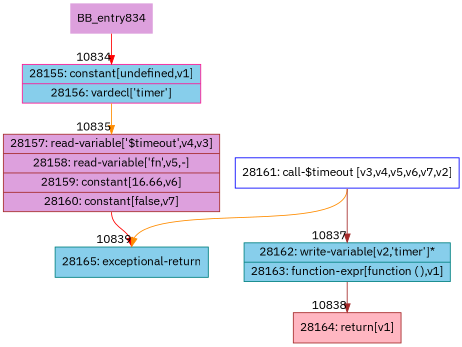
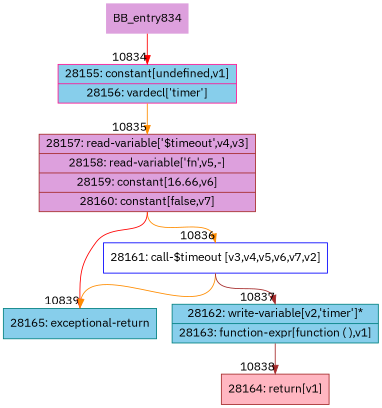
none -> (177, 227)
